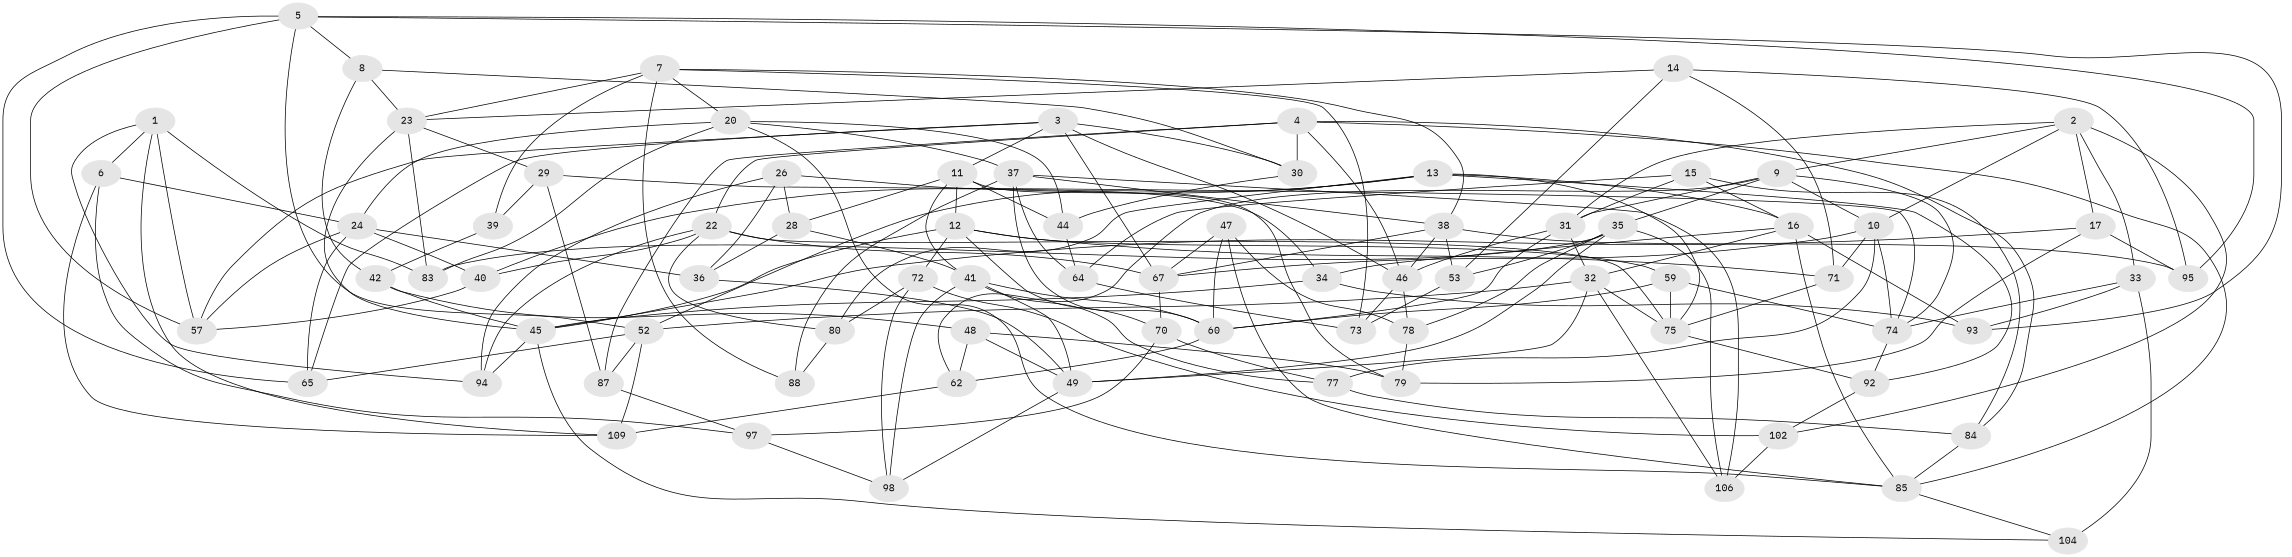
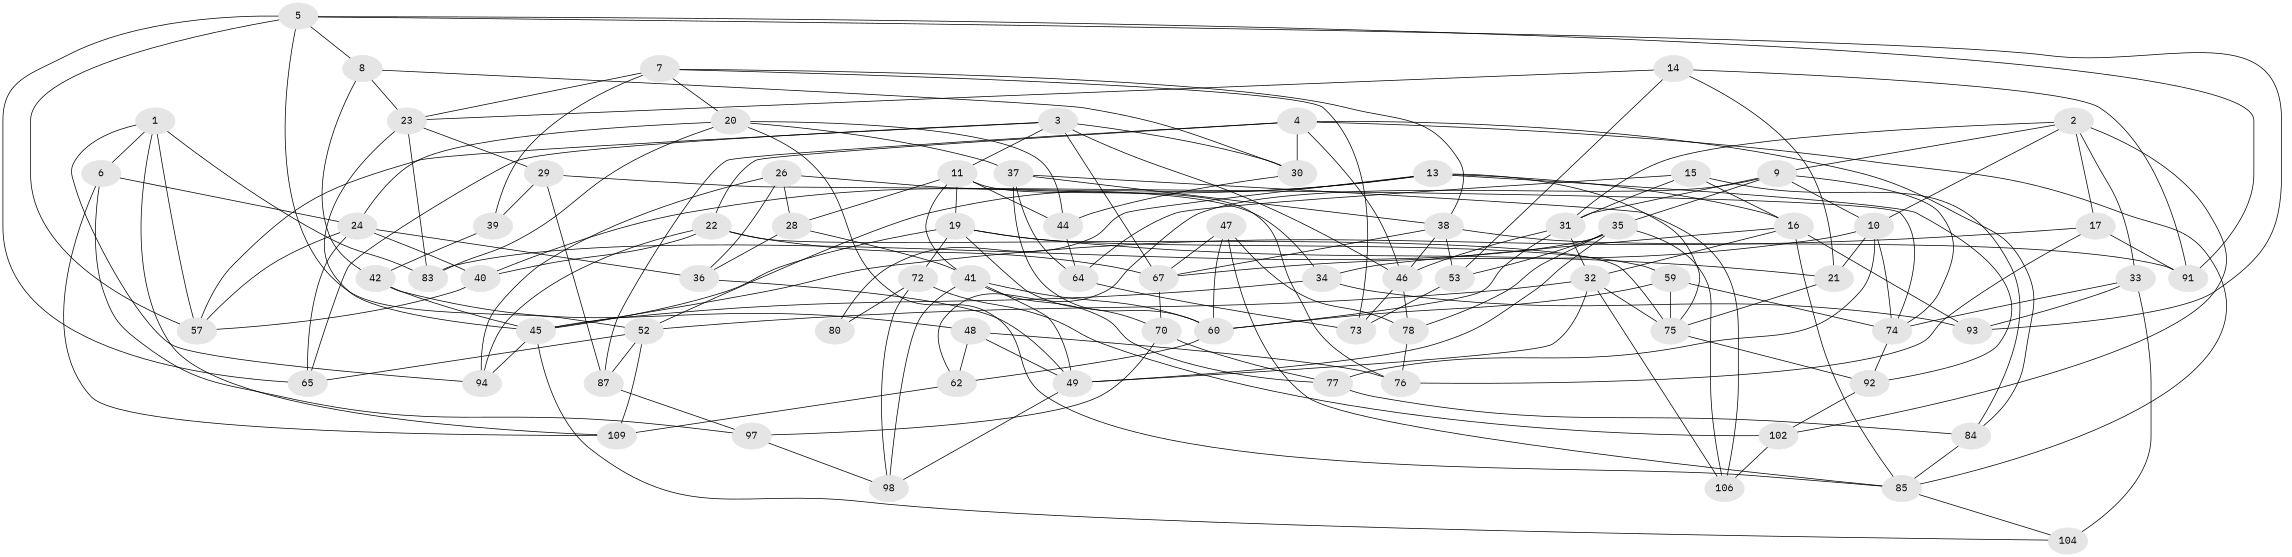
(955, 226) -> (955, 226)
(1834, 279) -> (1834, 279)
(2188, 279) -> (2188, 279)
(680, 297) -> none
(795, 384) -> none
(1401, 384) -> (1401, 384)
